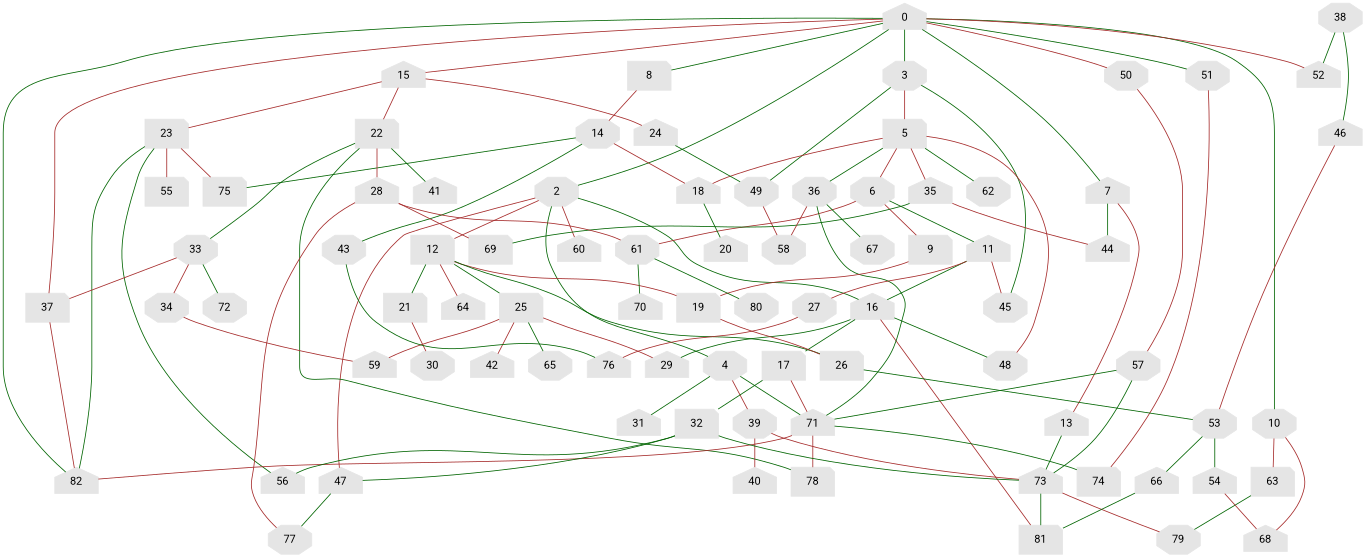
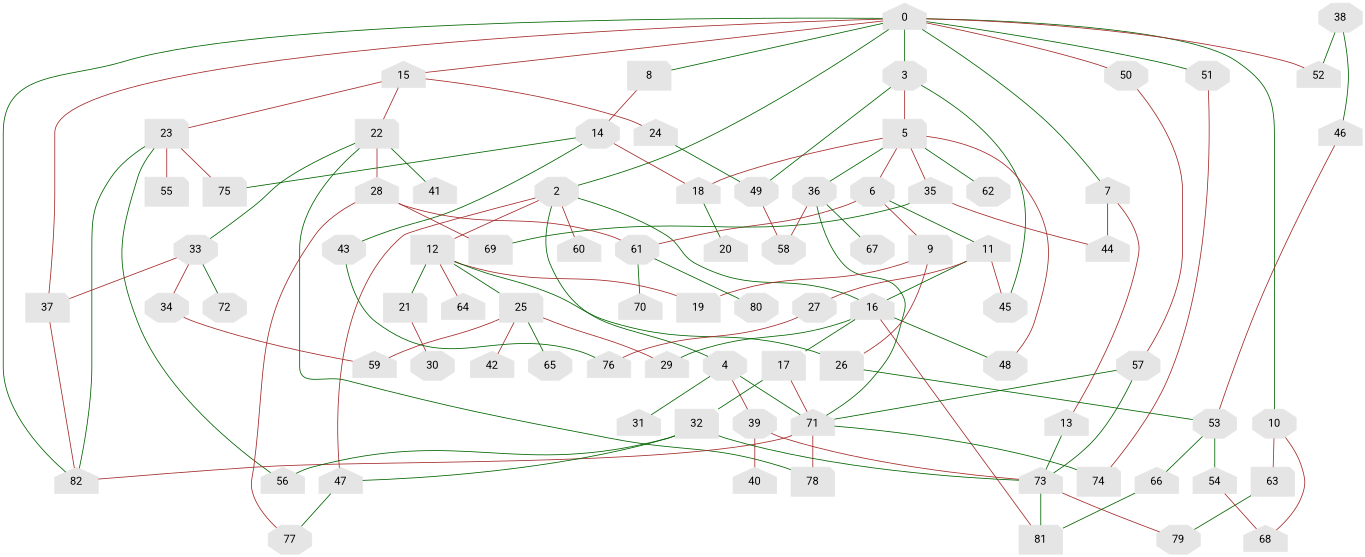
(770, 337) -> (910, 309)
